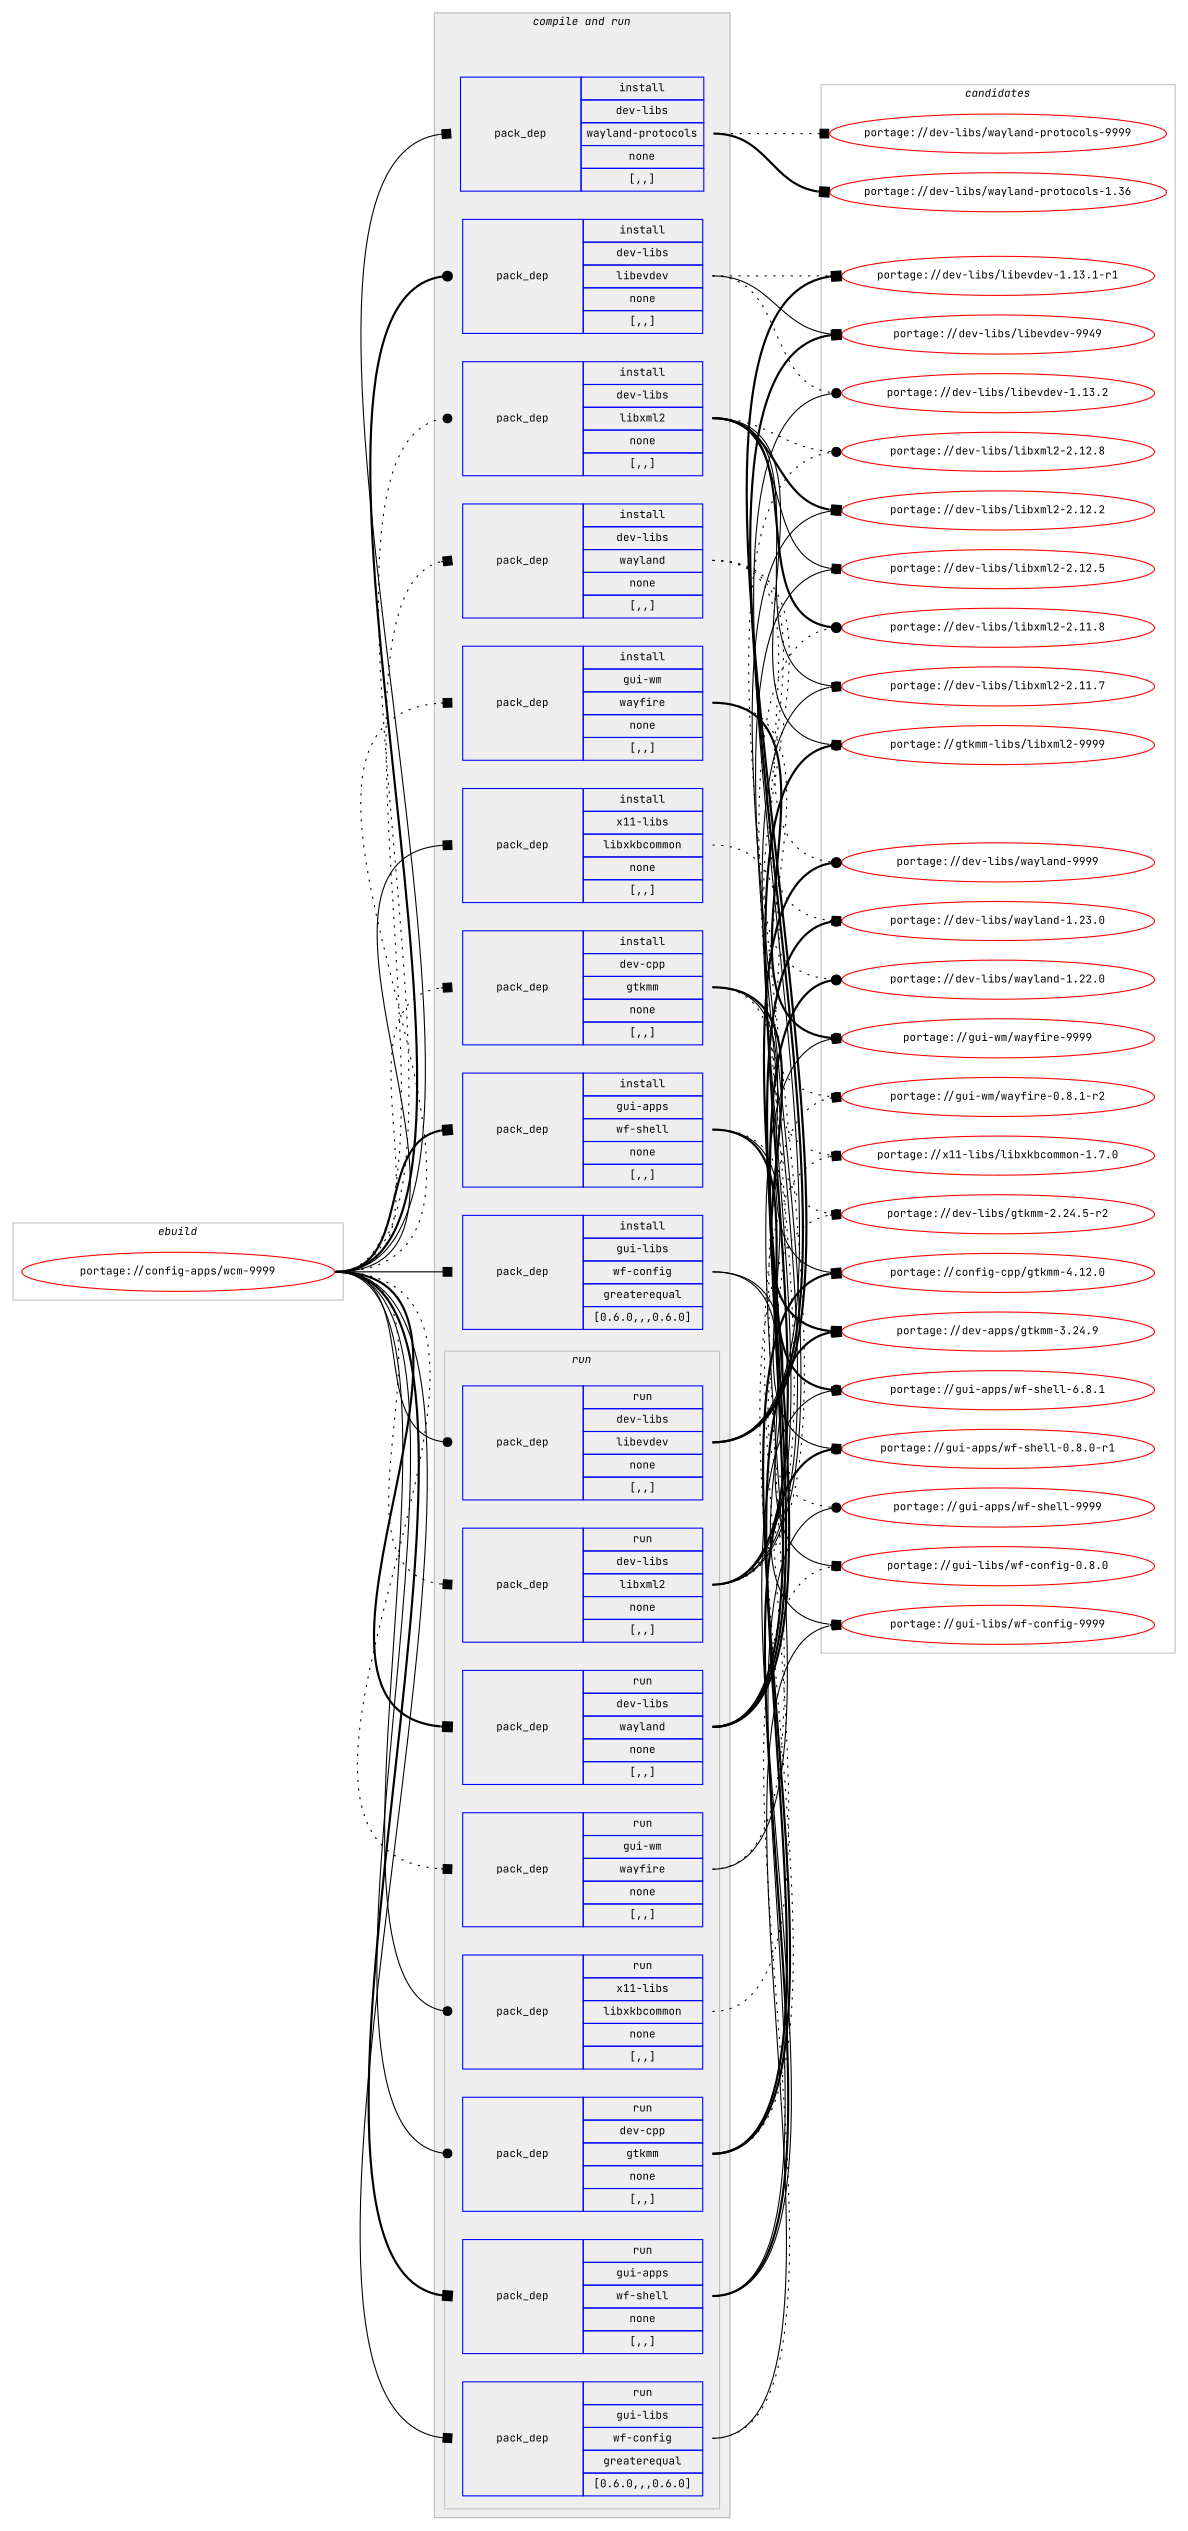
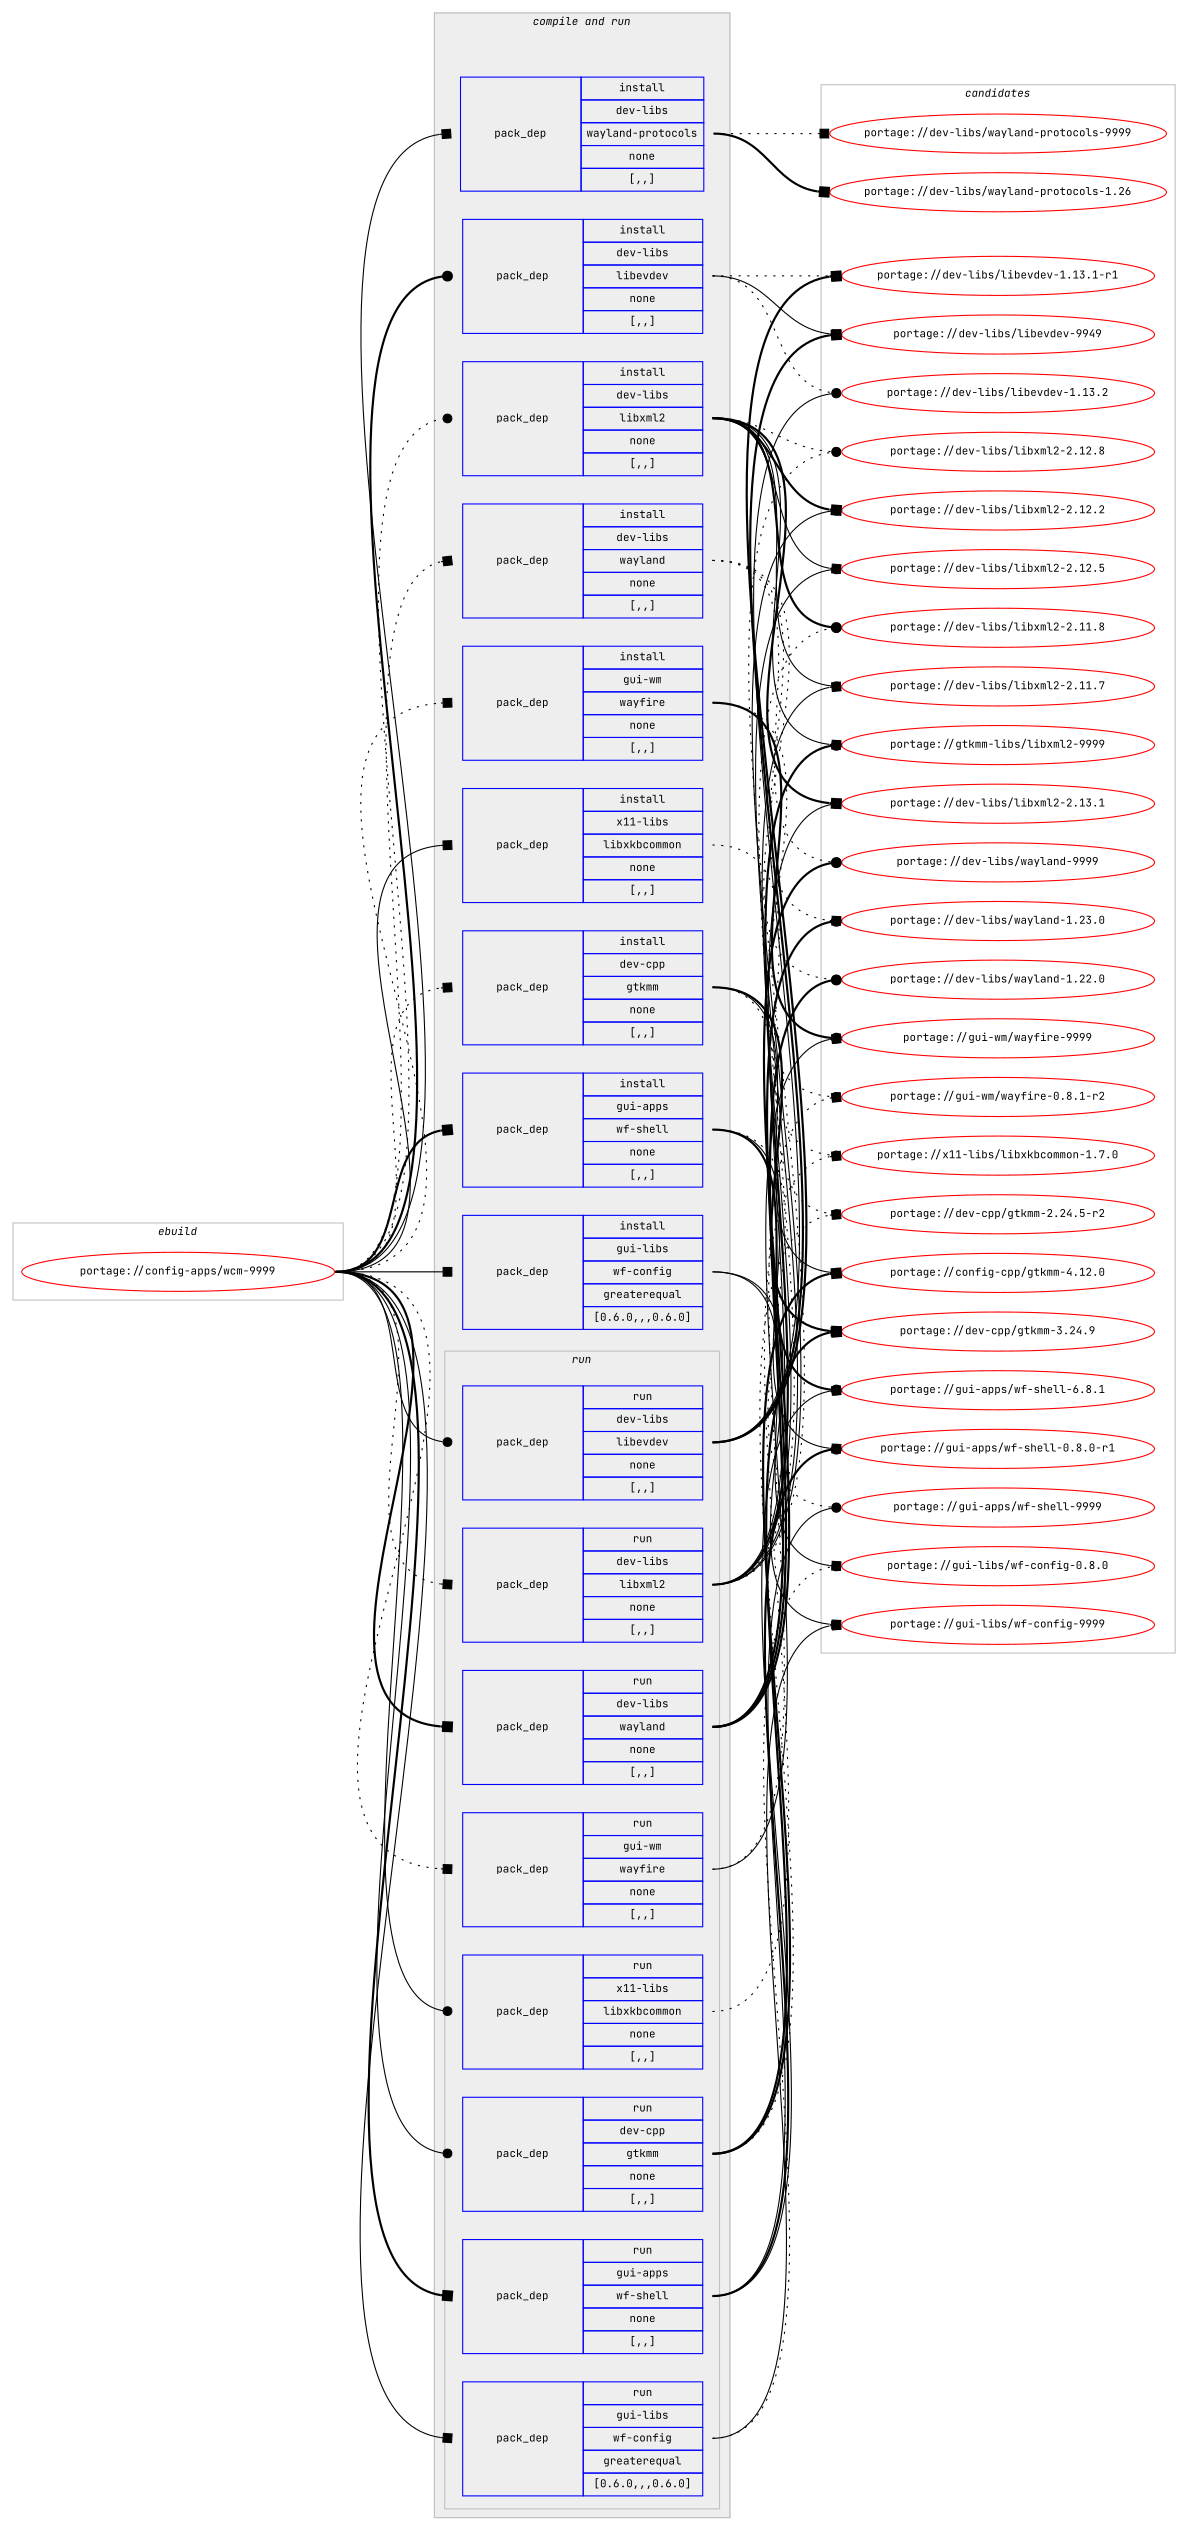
(998, 192) -> (998, 192)
none -> (998, 804)
(998, 1214) -> (998, 1214)
(998, 1332) -> (998, 1332)
